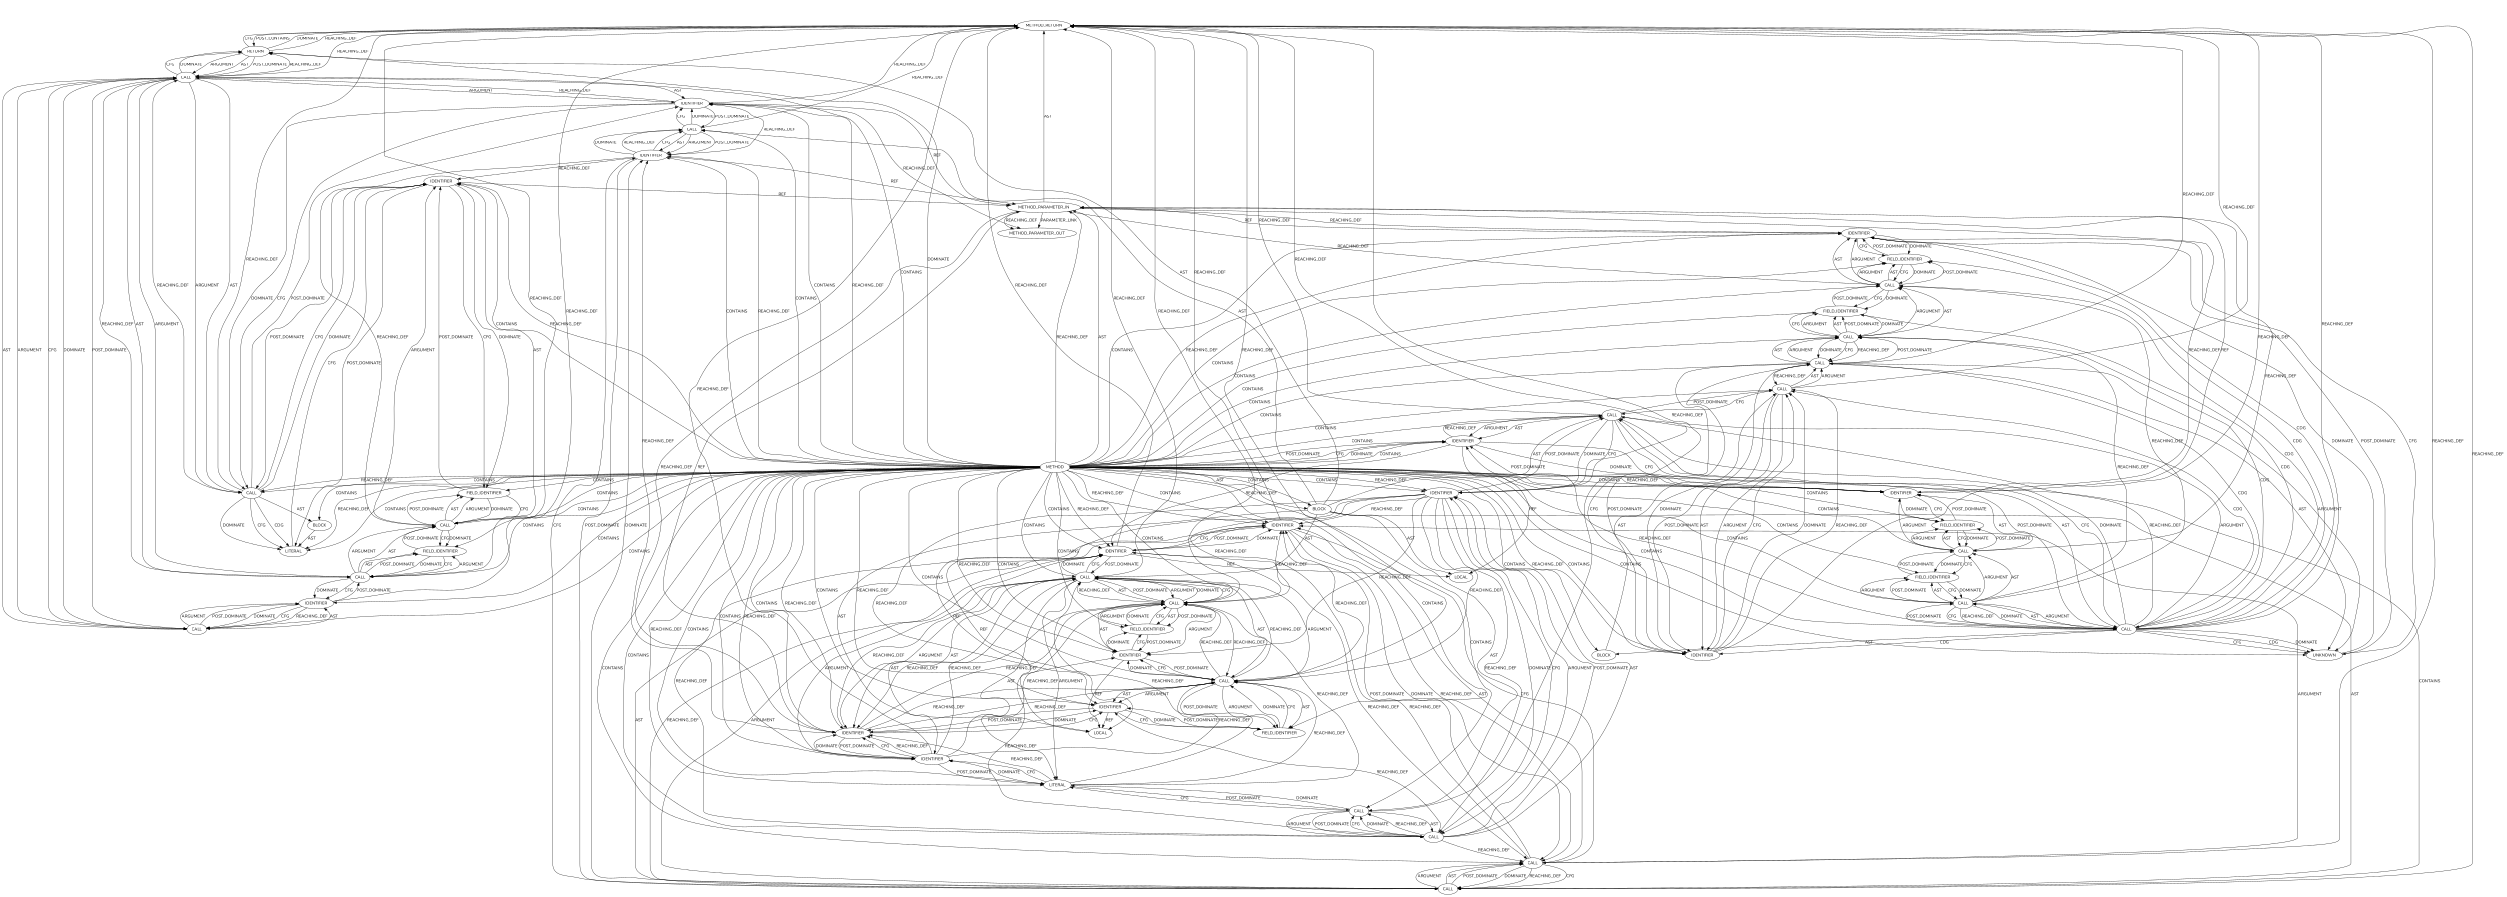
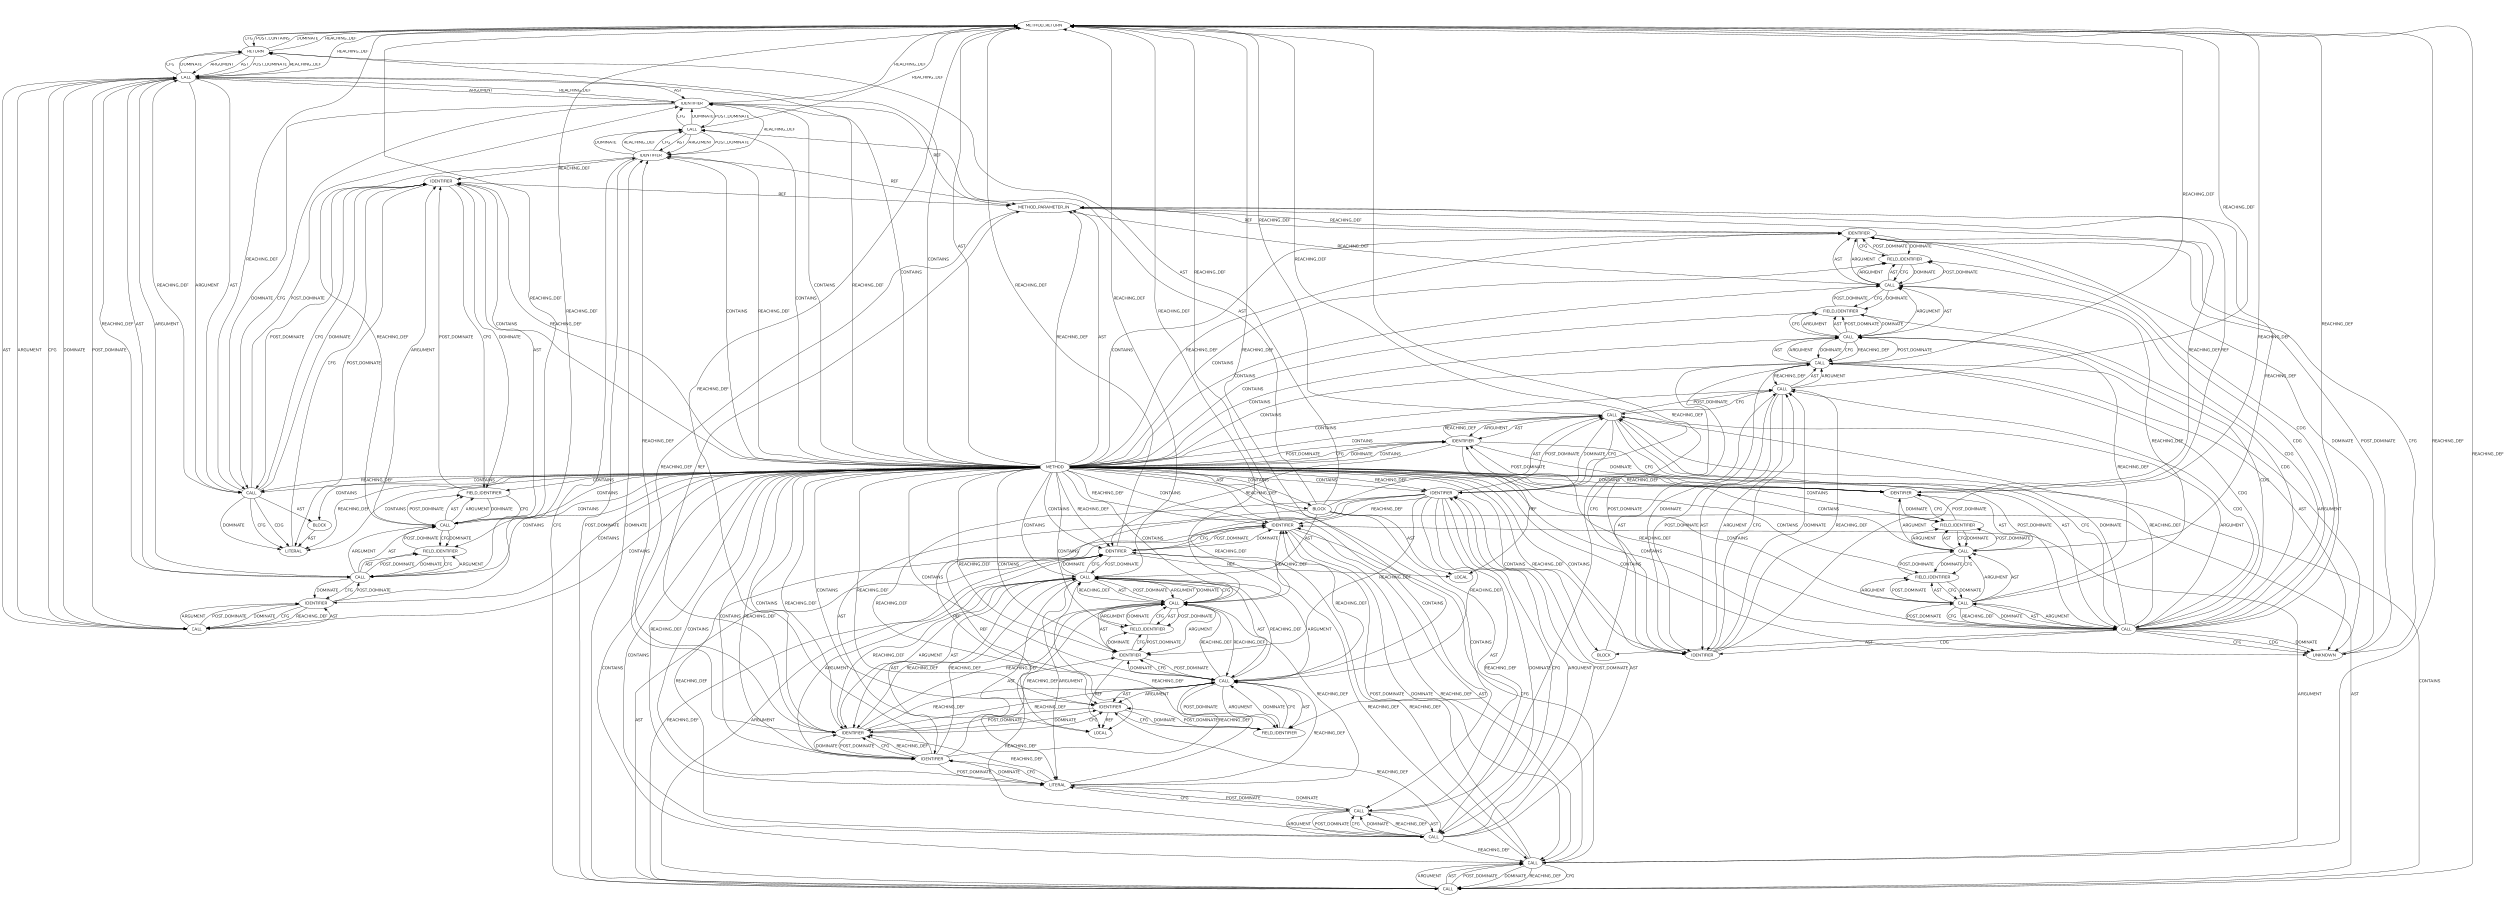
(1044, 118) -> (968, 265)
(1037, 233) -> none
(938, 259) -> (938, 259)
